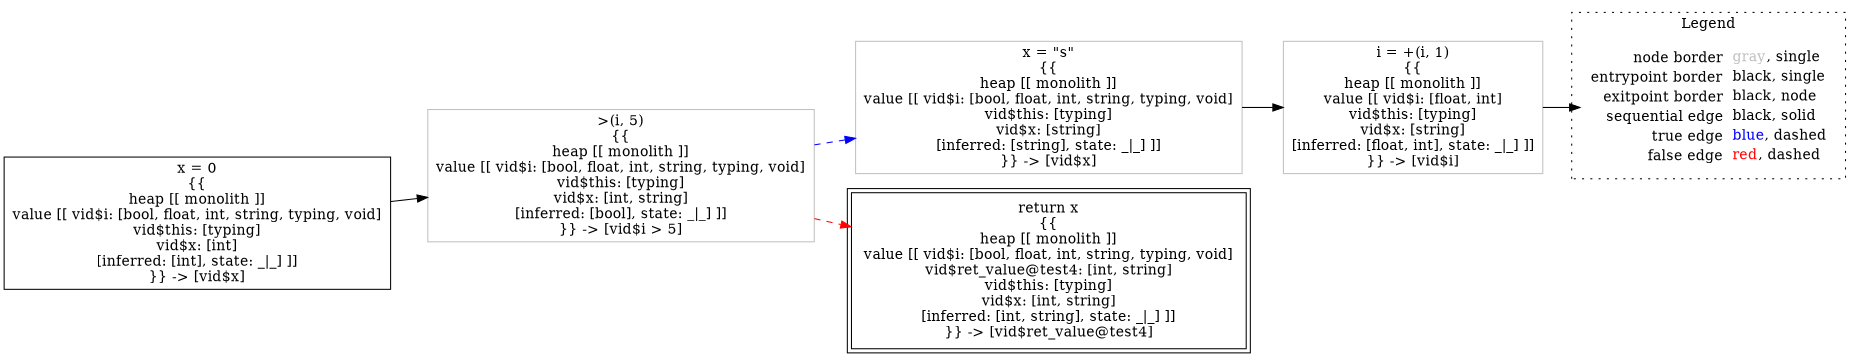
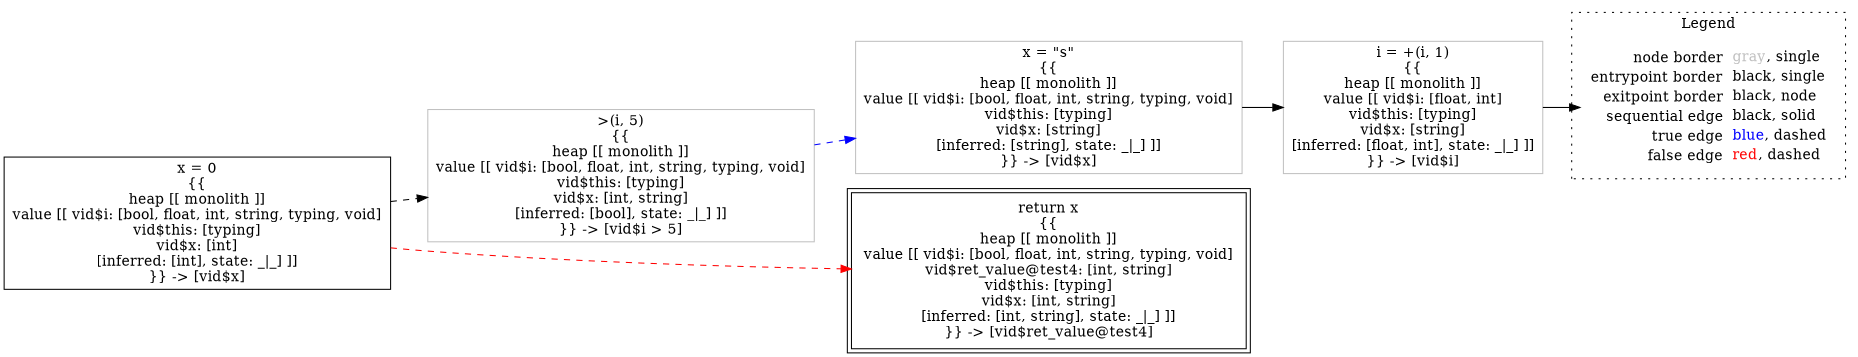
(404, 200) -> (404, 200)
(828, 222) -> (616, 262)
